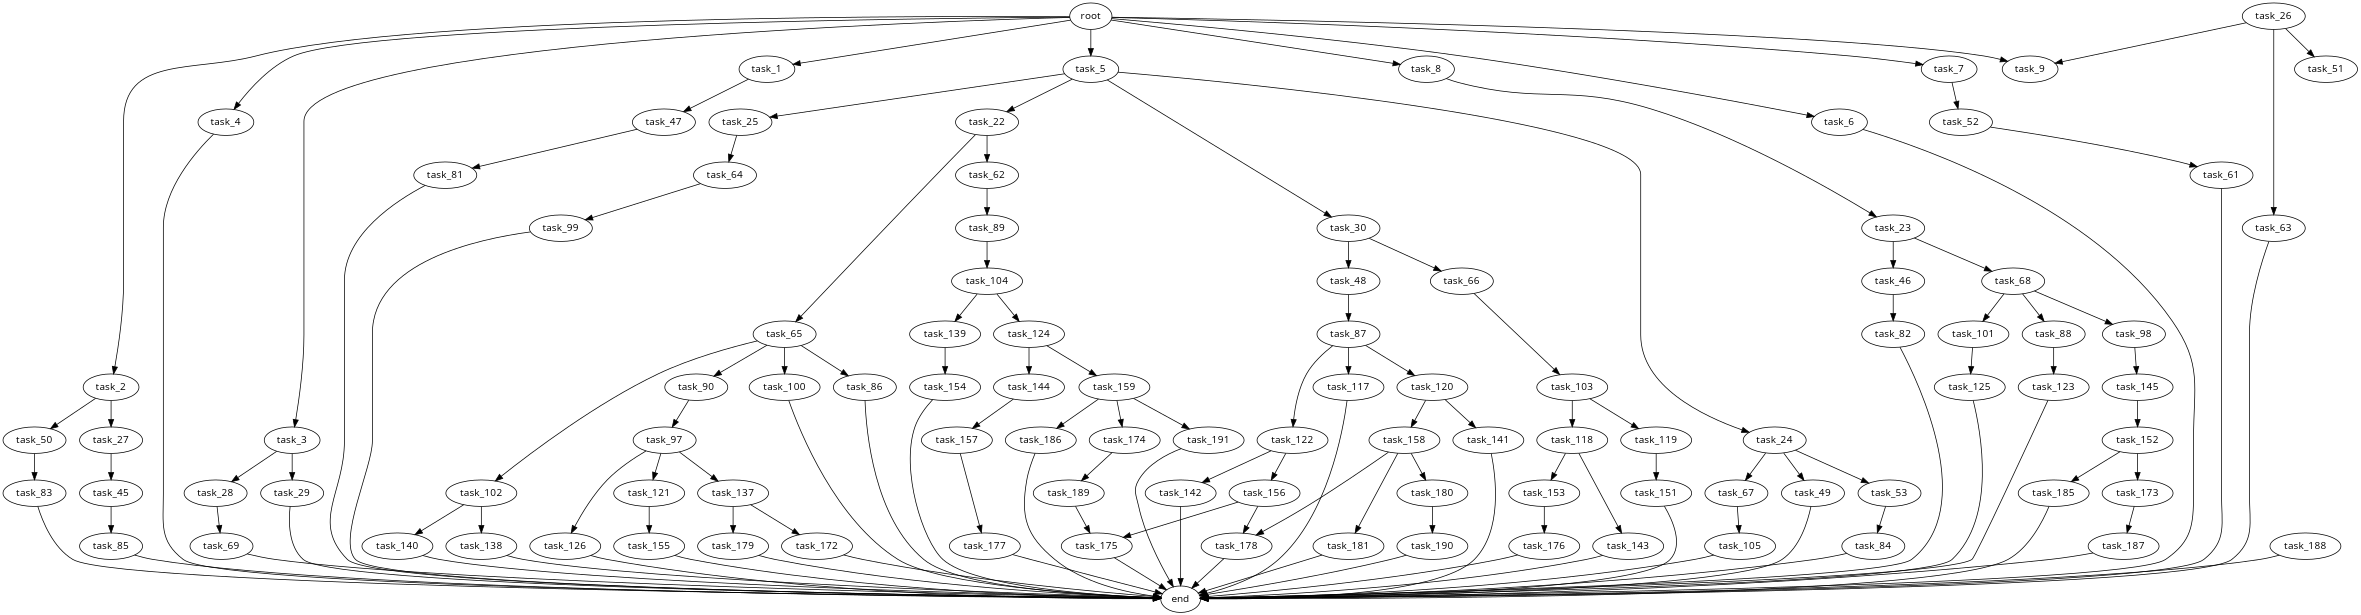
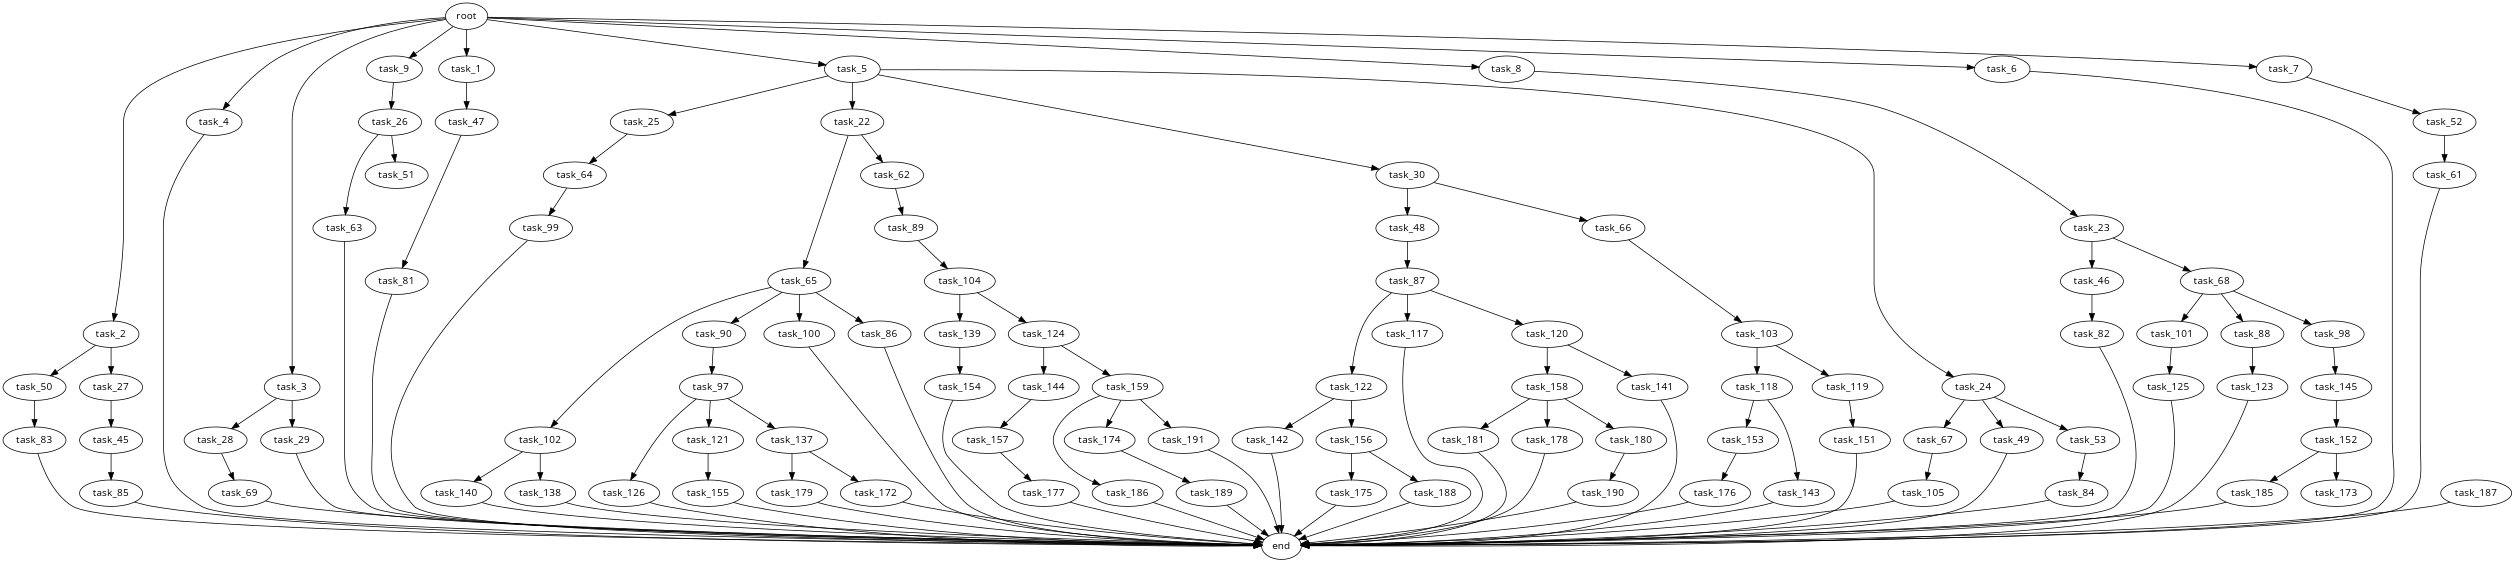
(2154, 42) -> (393, 92)
(1081, 516) -> (1245, 518)
(1252, 516) -> (1390, 465)
(2132, 516) -> none
